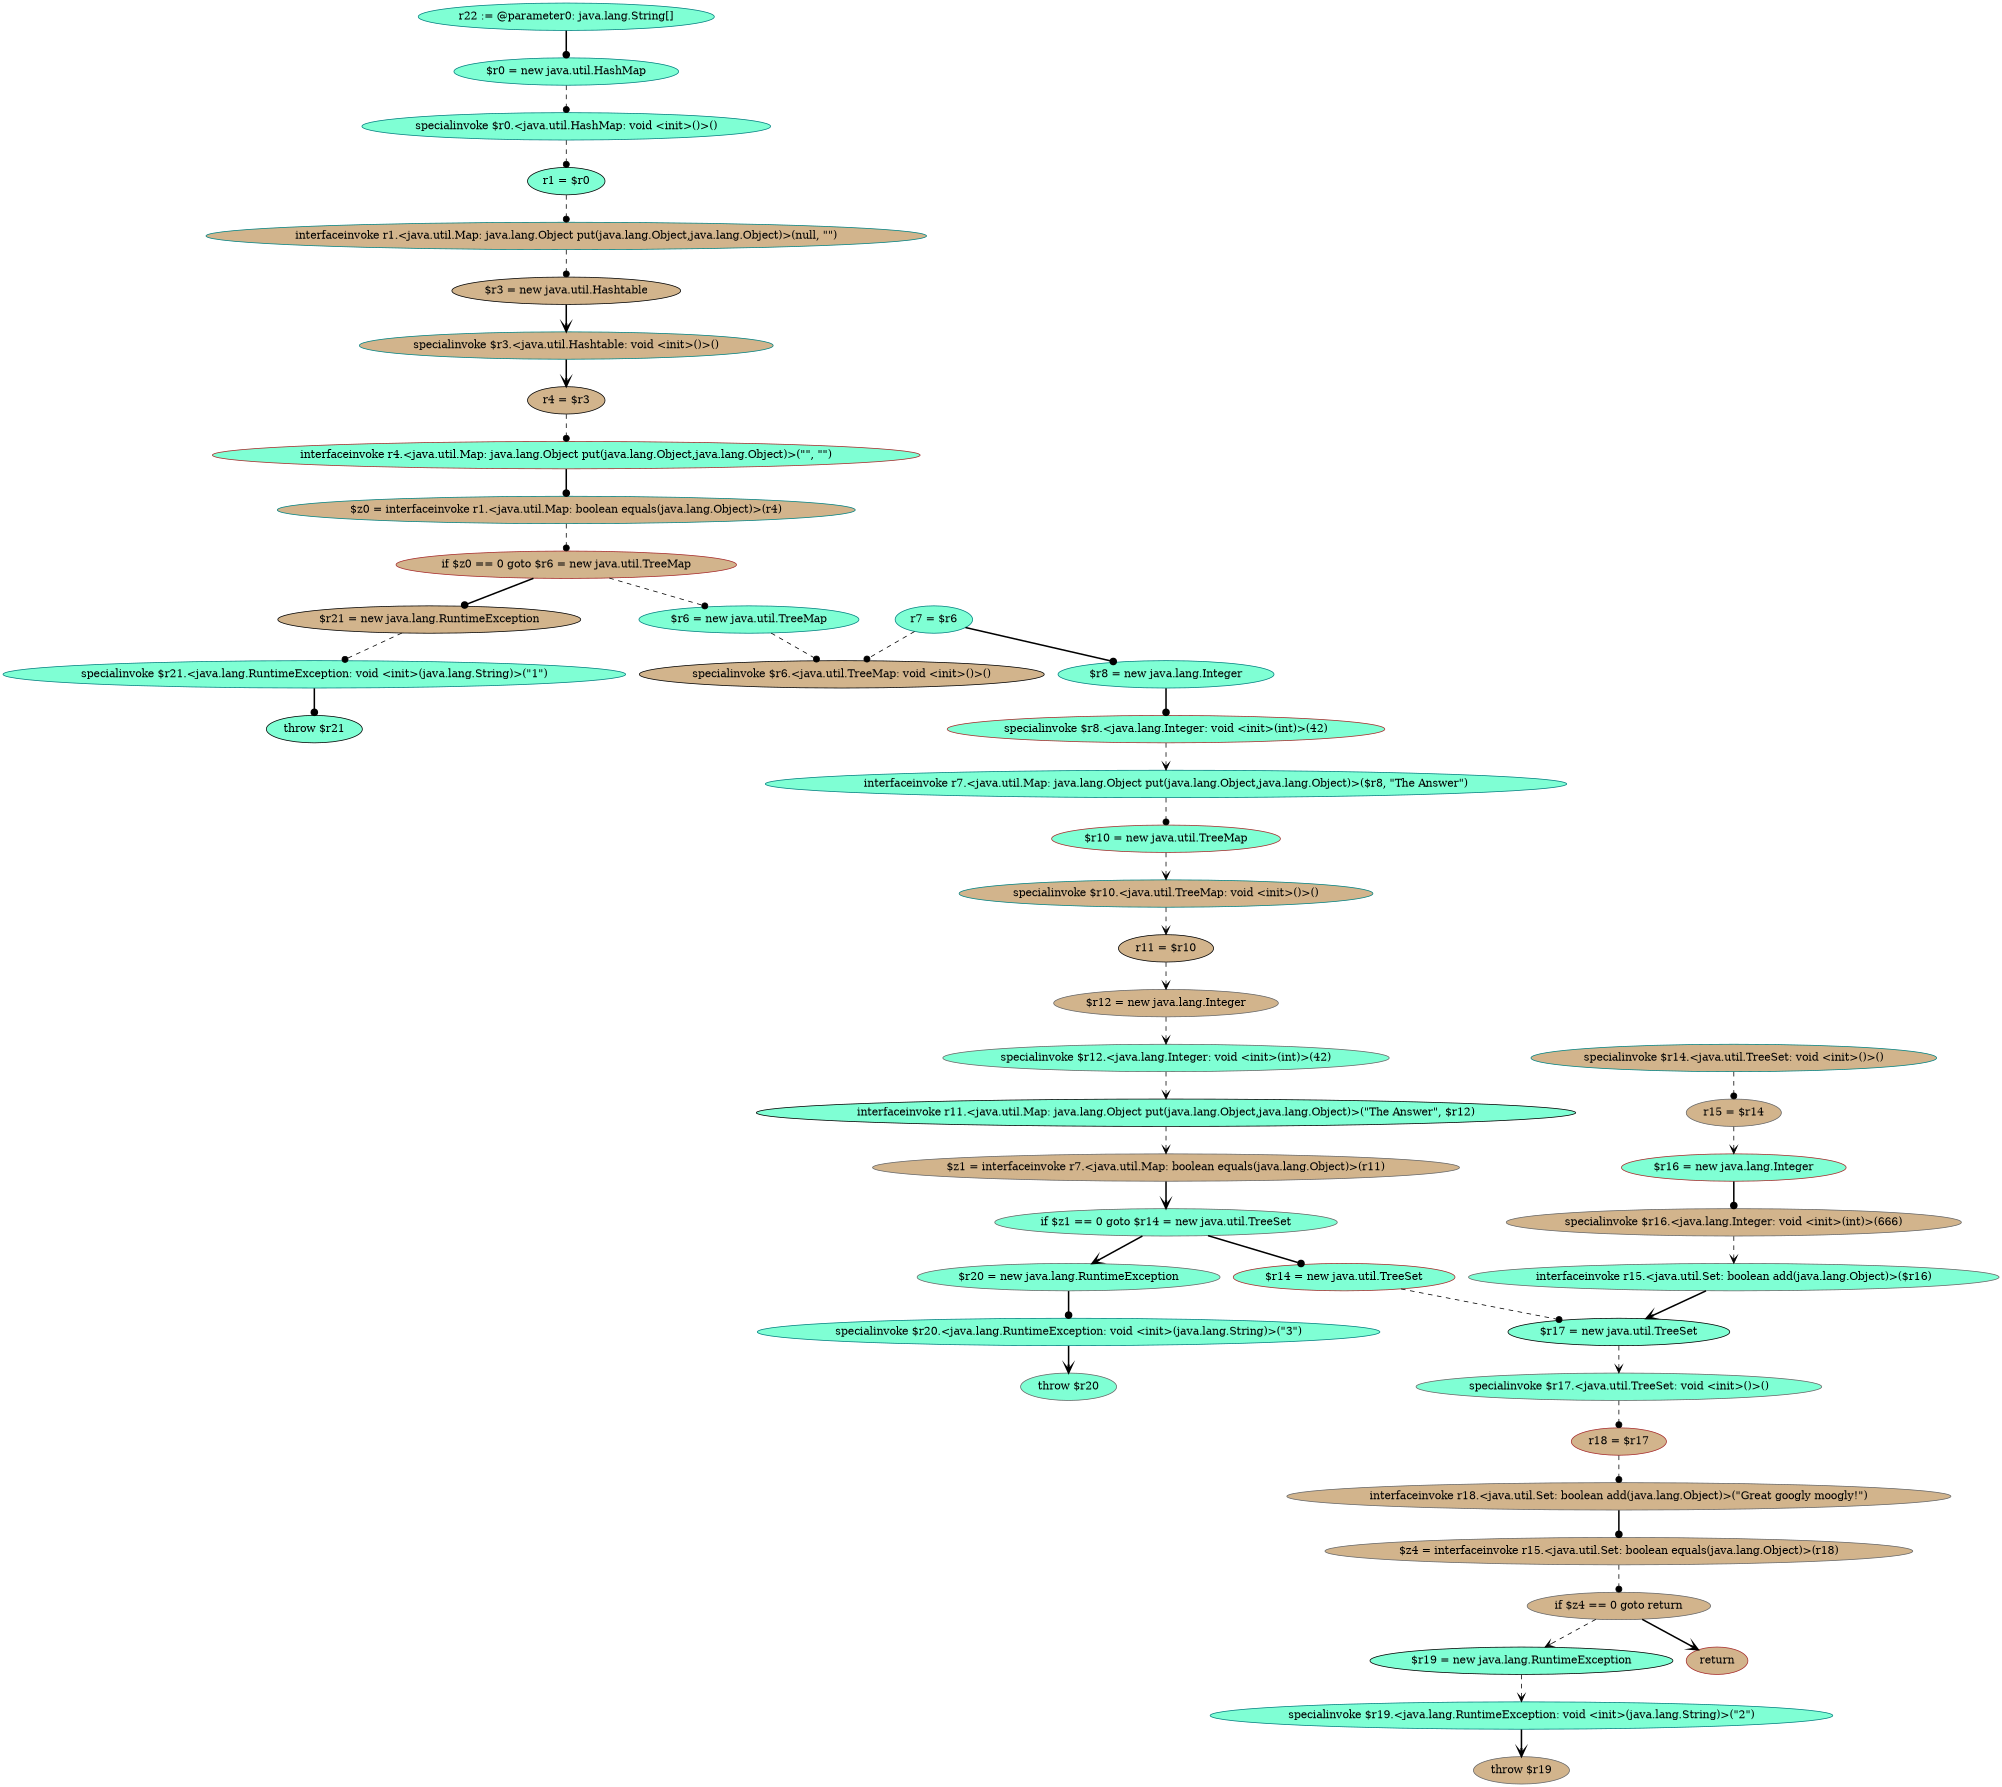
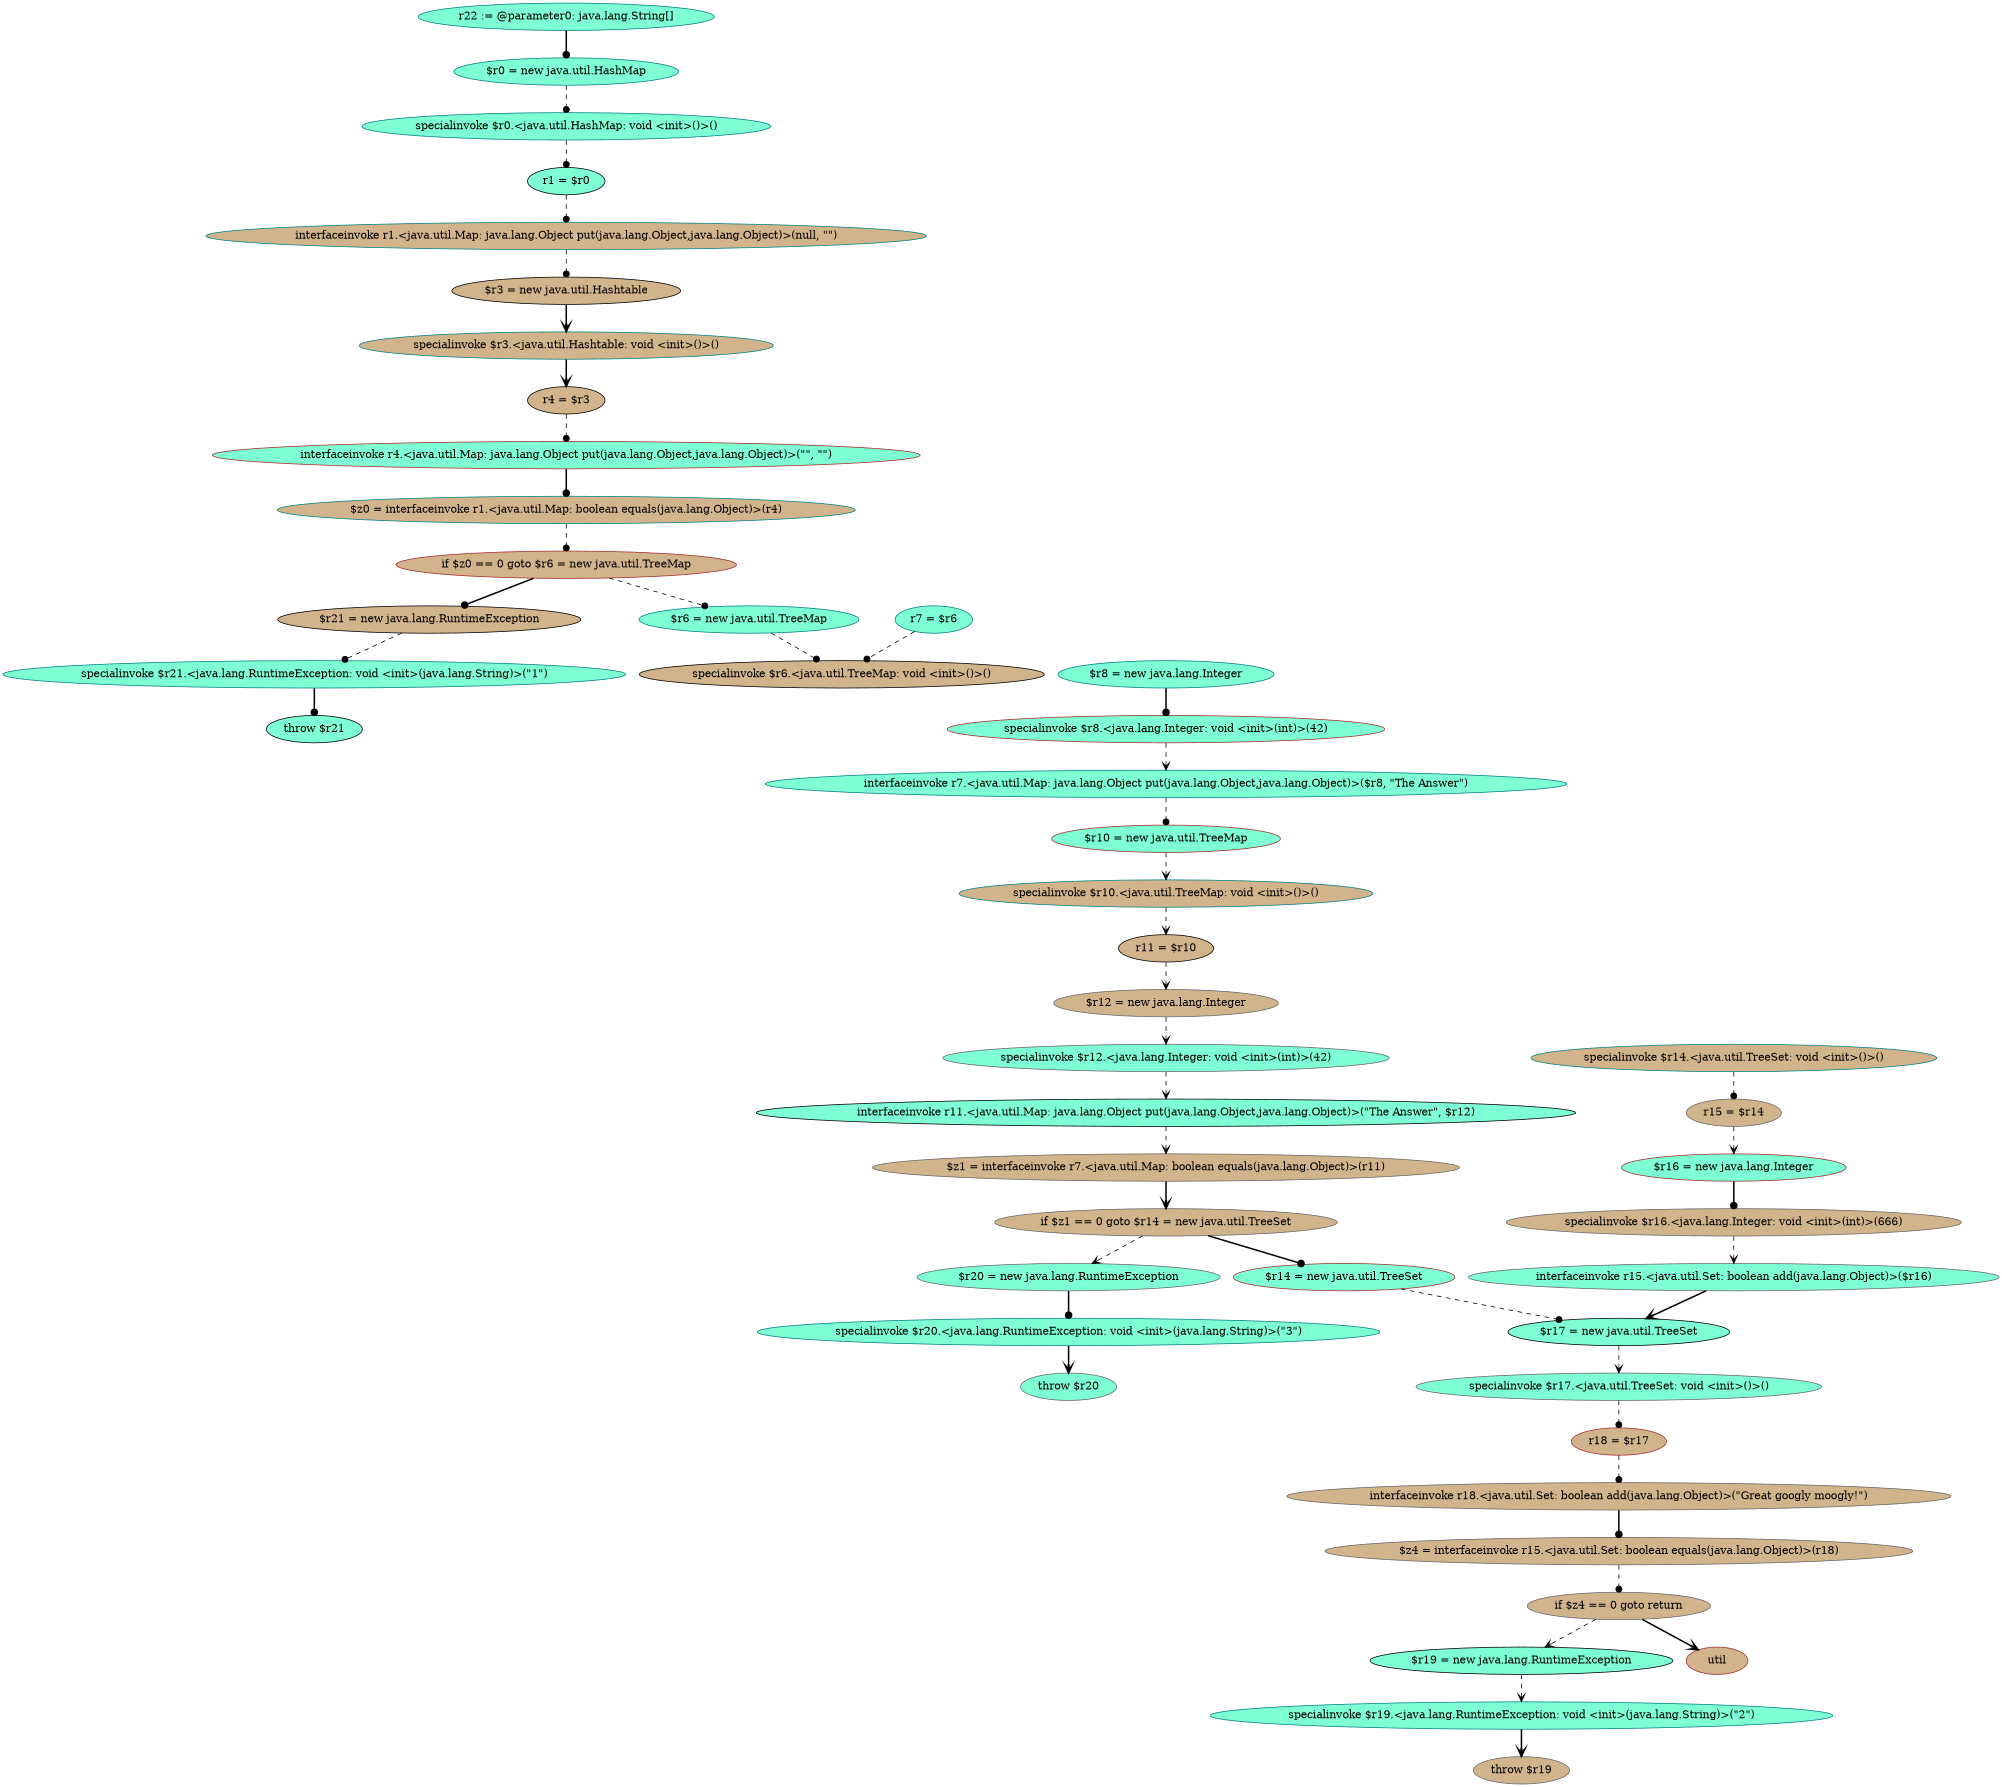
(1038, 644) -> none
(1166, 1222) -> (1166, 1222)
(1121, 1248) -> (1121, 1248)
(1717, 1661) -> (1717, 1661)
